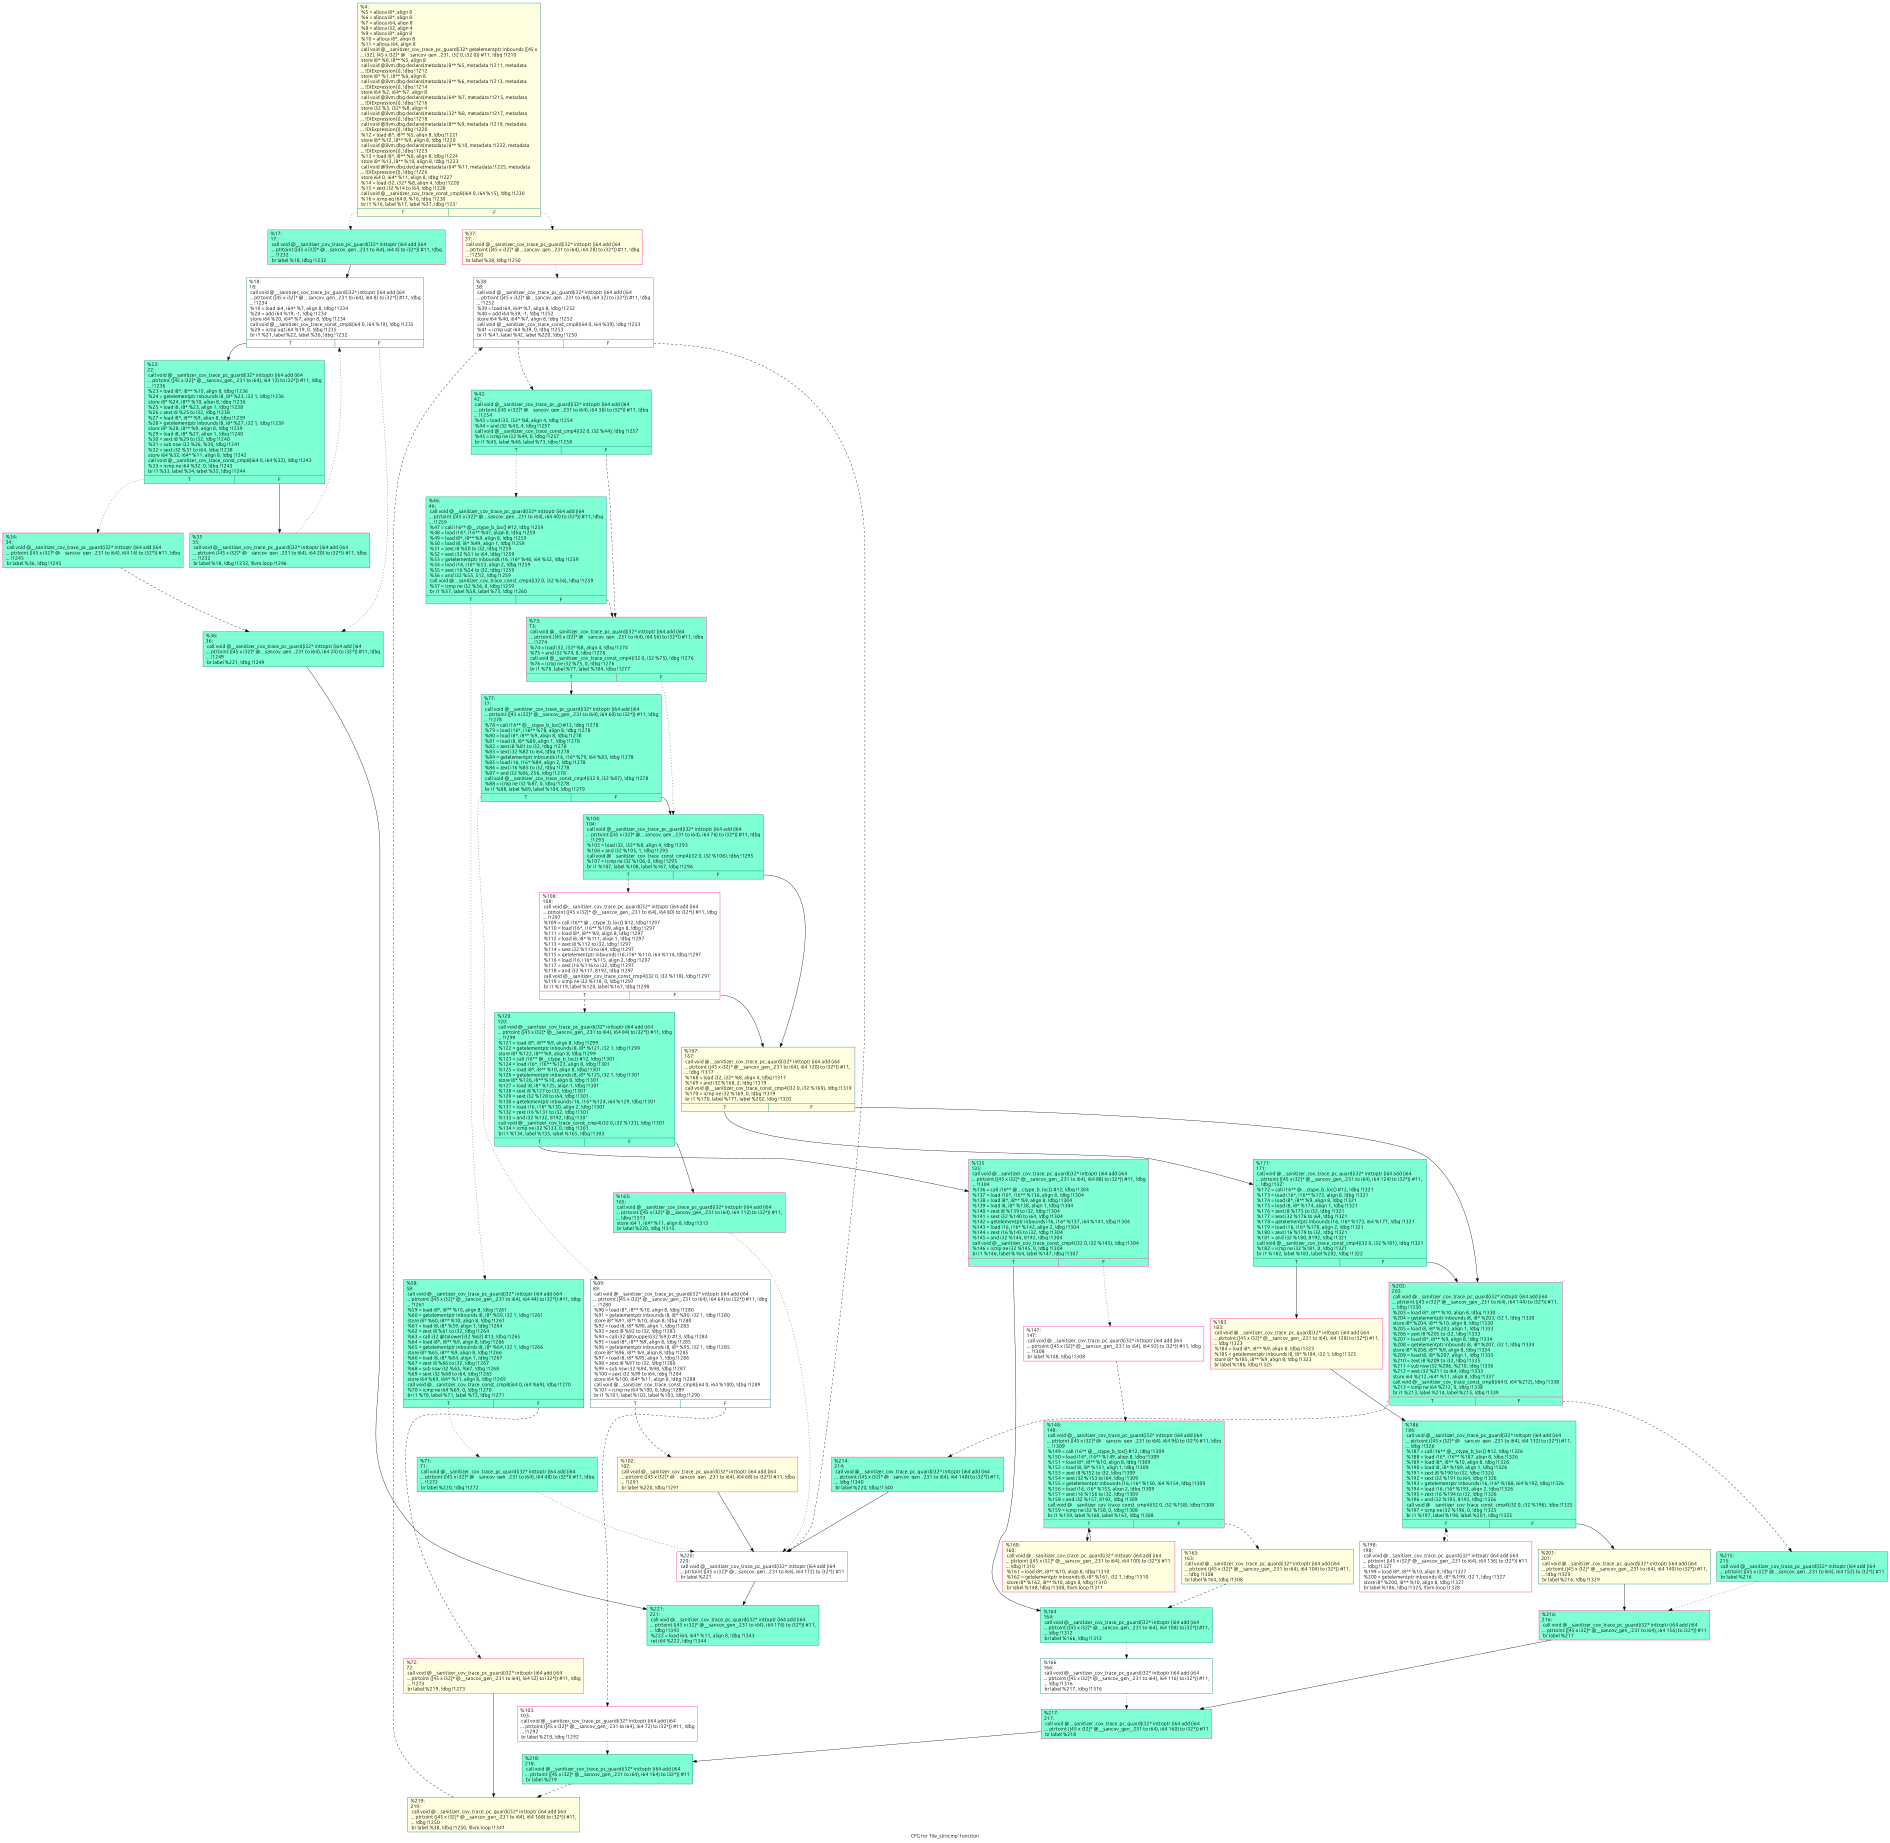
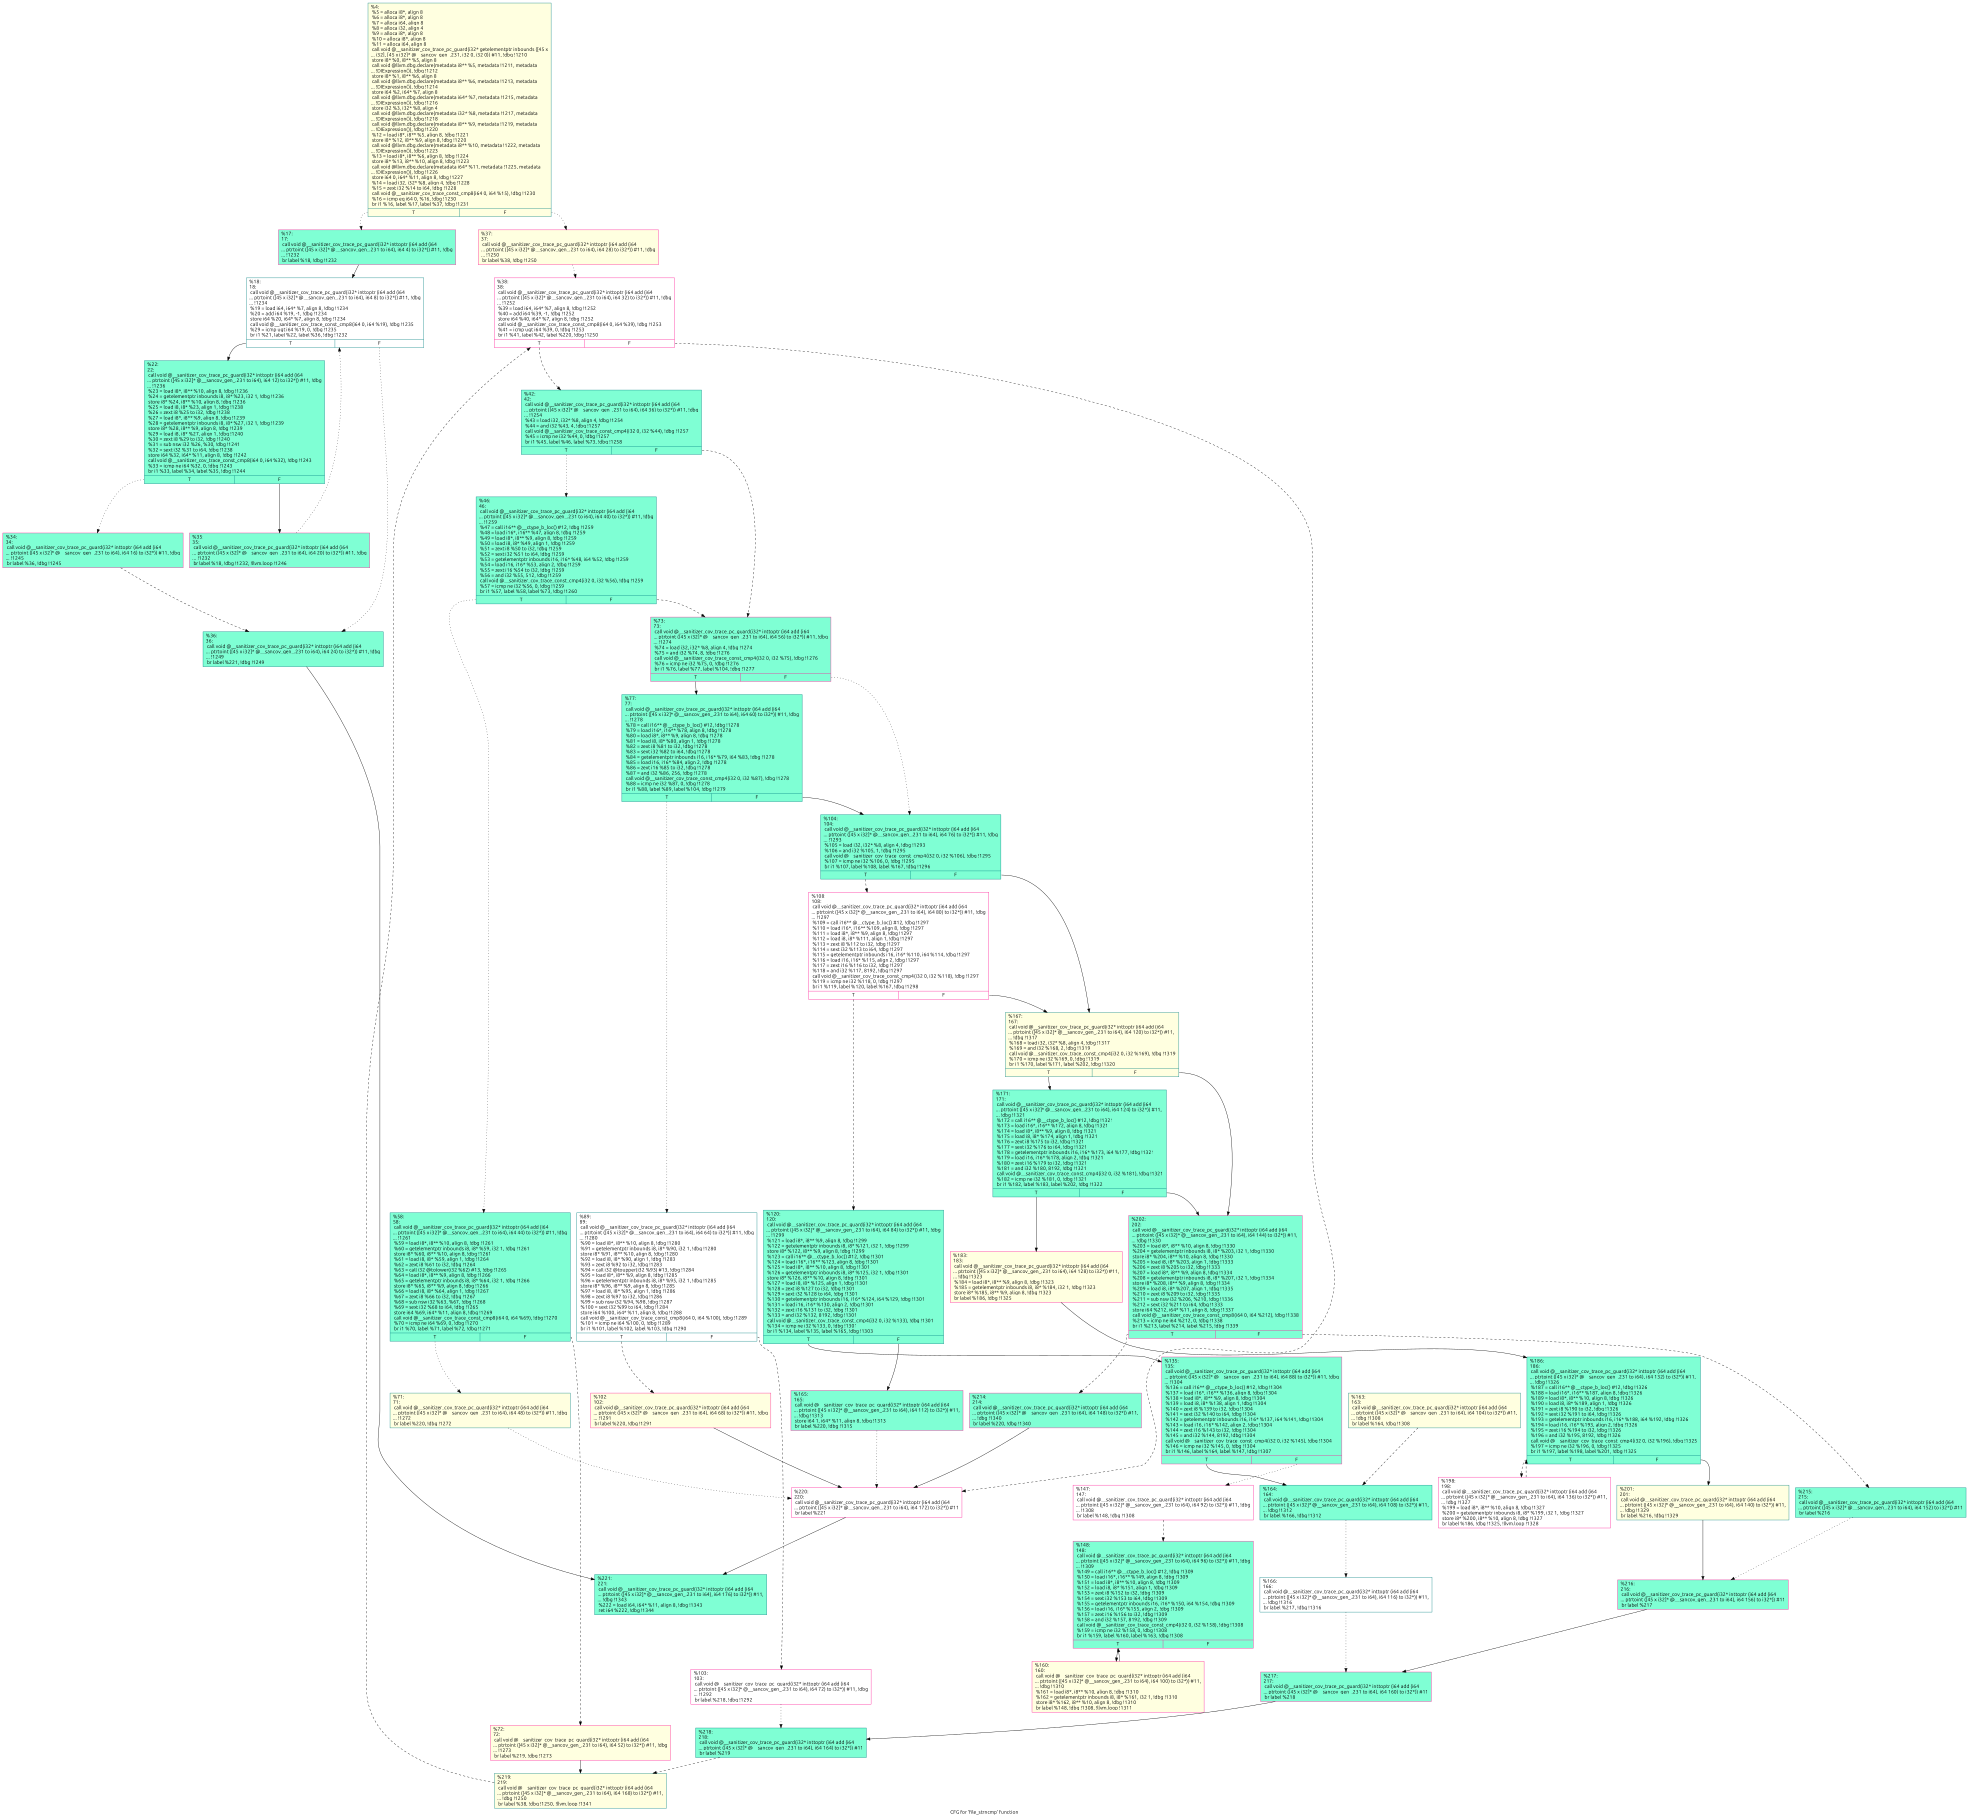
(507, 1474) -> (480, 1410)
(1243, 1531) -> none
